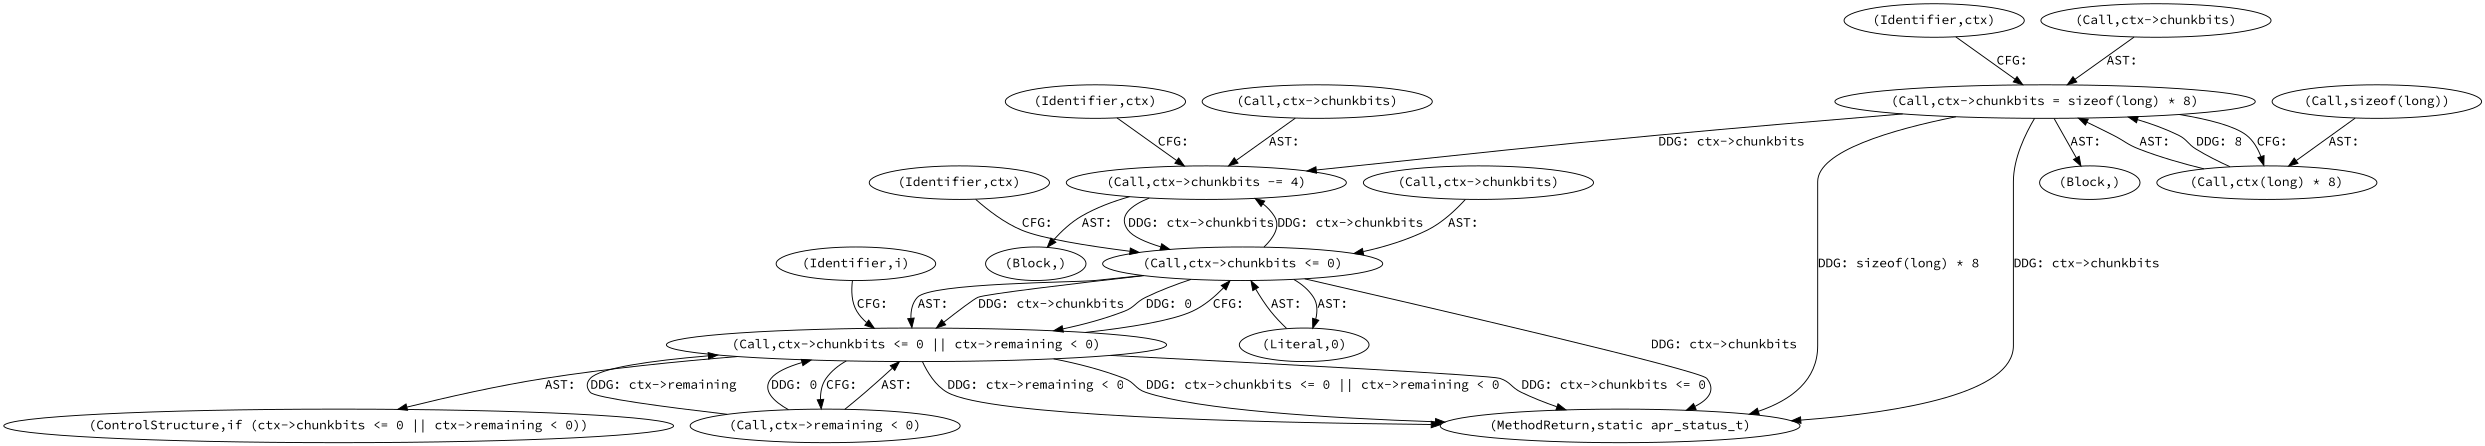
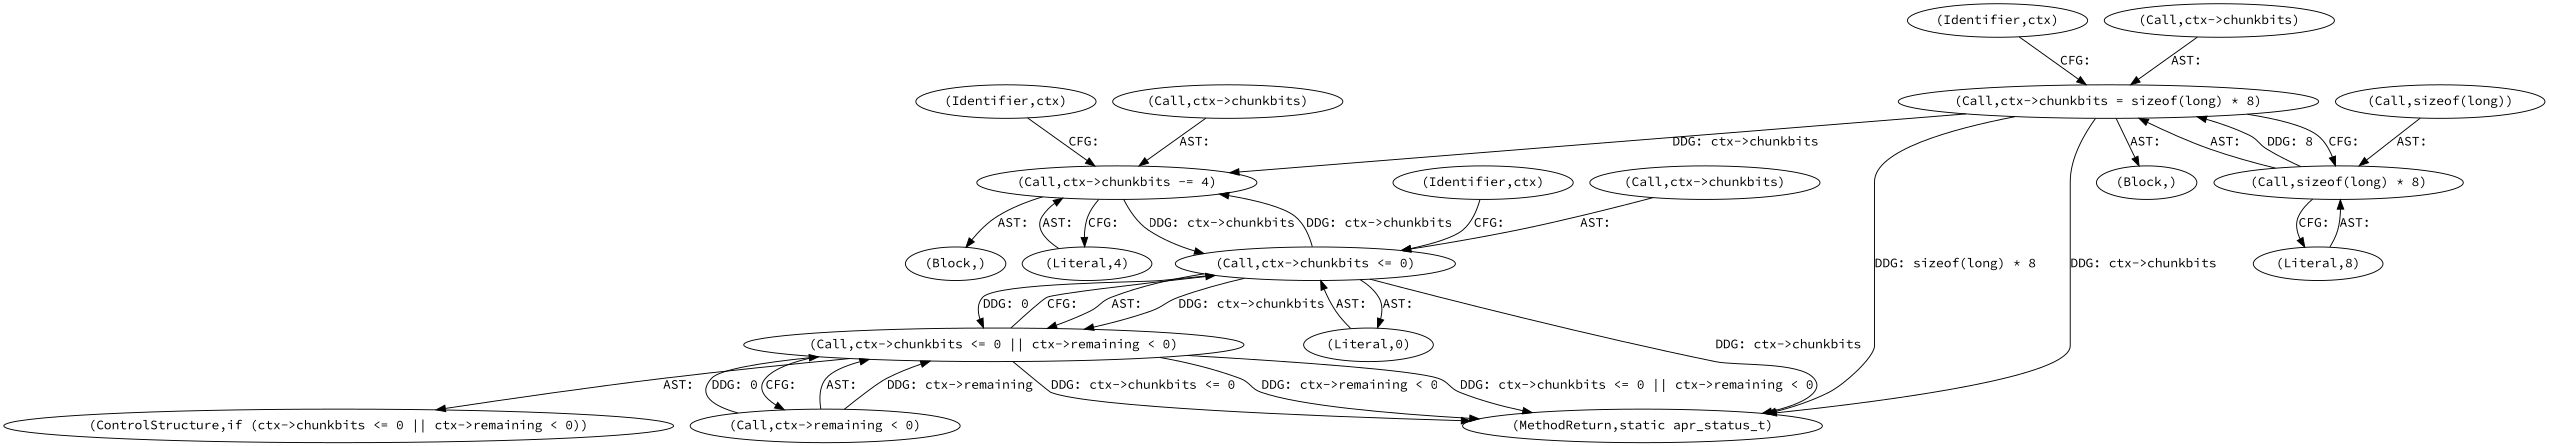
(2267, 183) -> (2339, 183)
(856, 264) -> none
none -> (1087, 264)
none -> (2318, 264)
